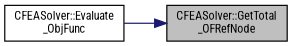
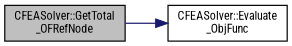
(139, 23) -> (140, 23)
